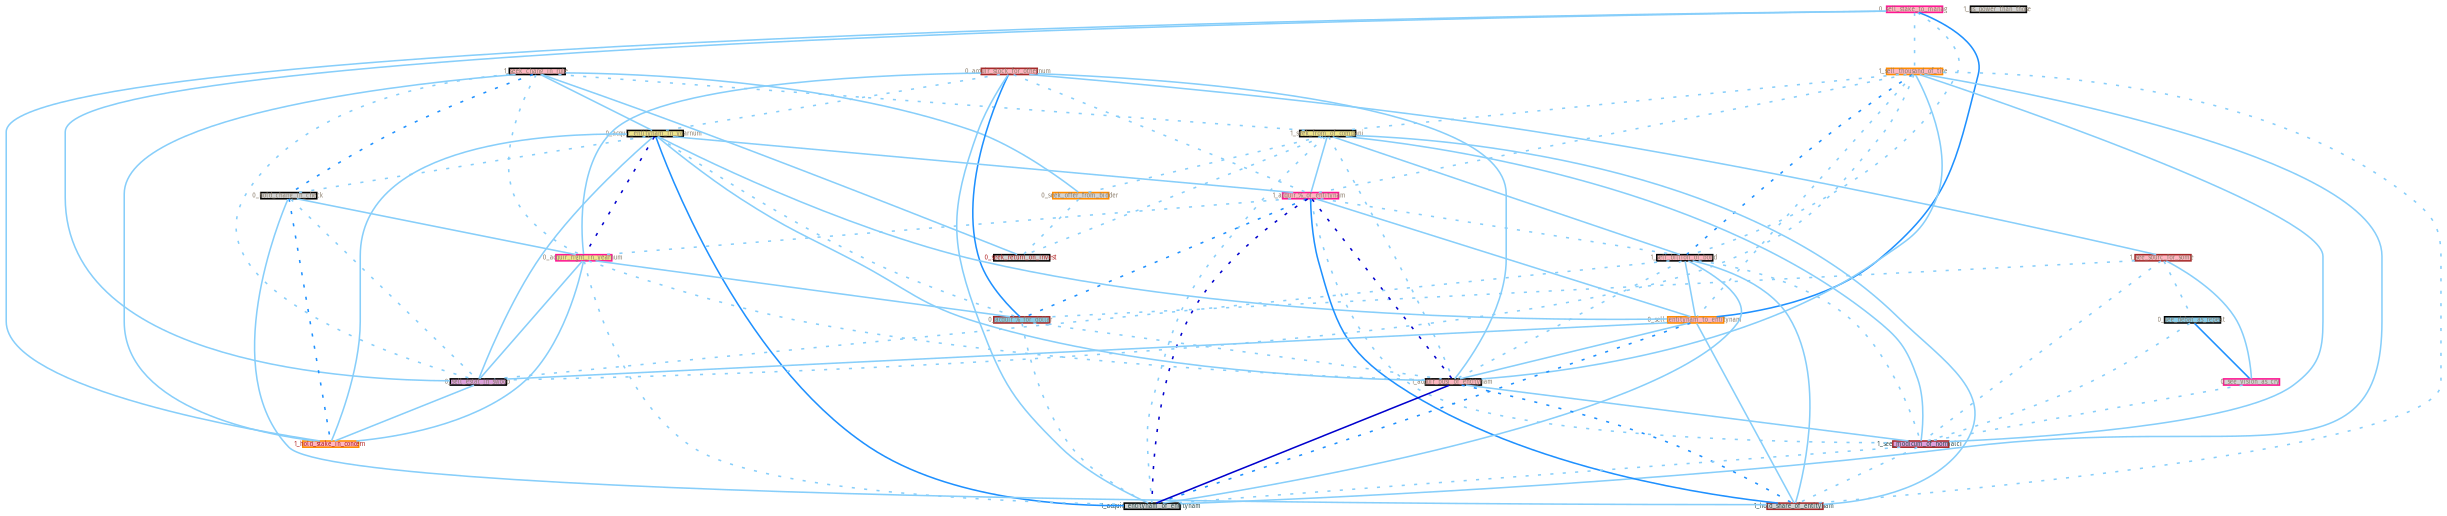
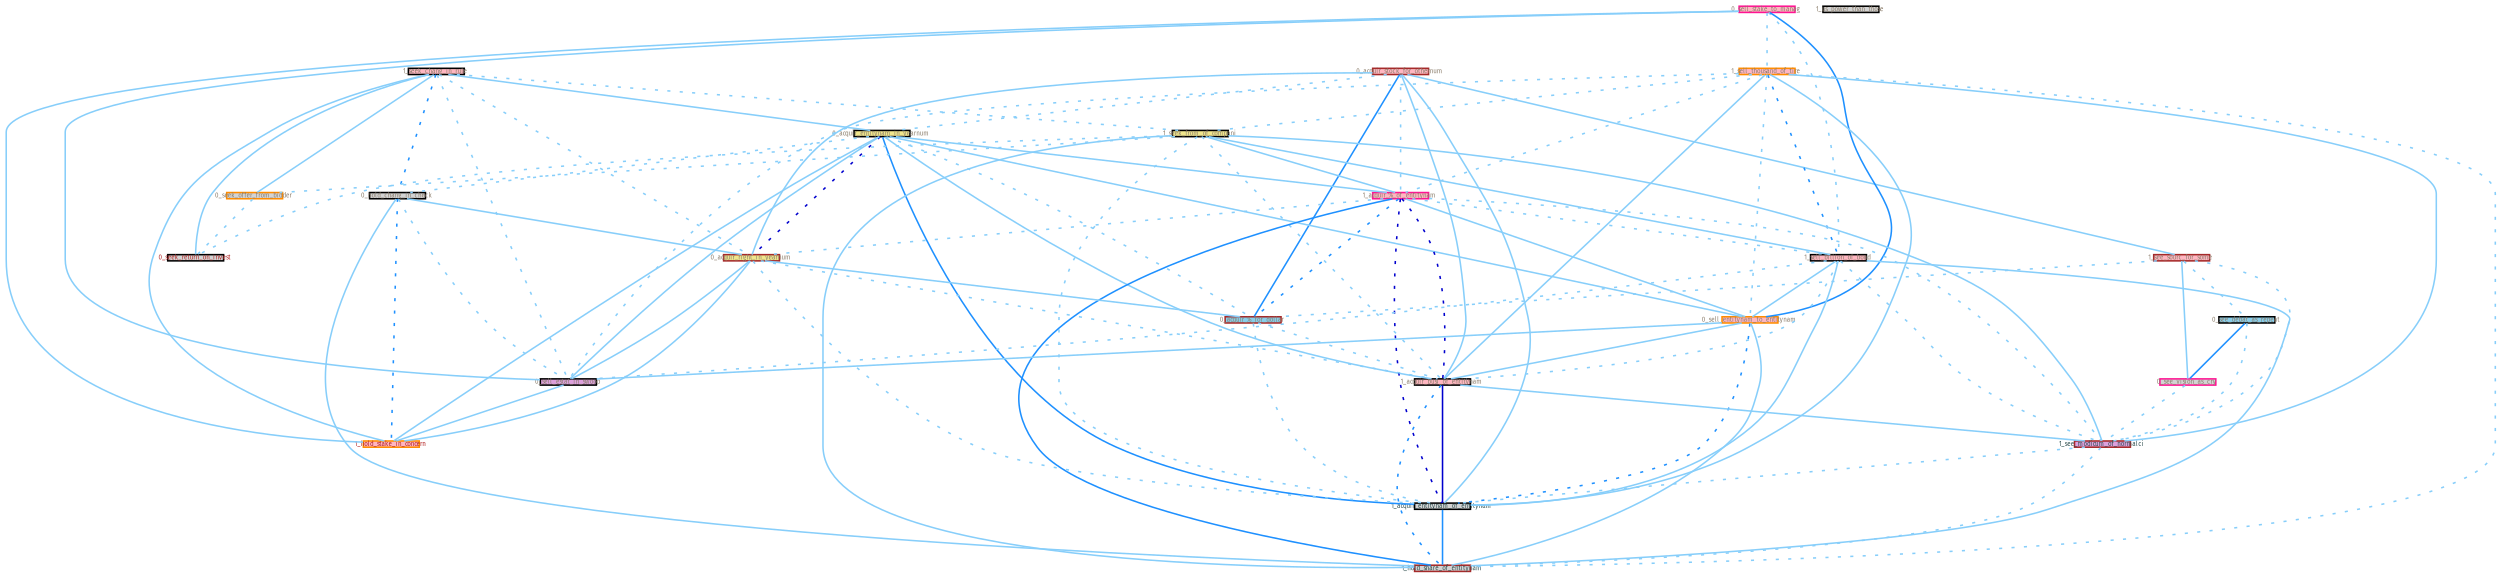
(584, 258) -> (752, 258)
none -> (1443, 537)
